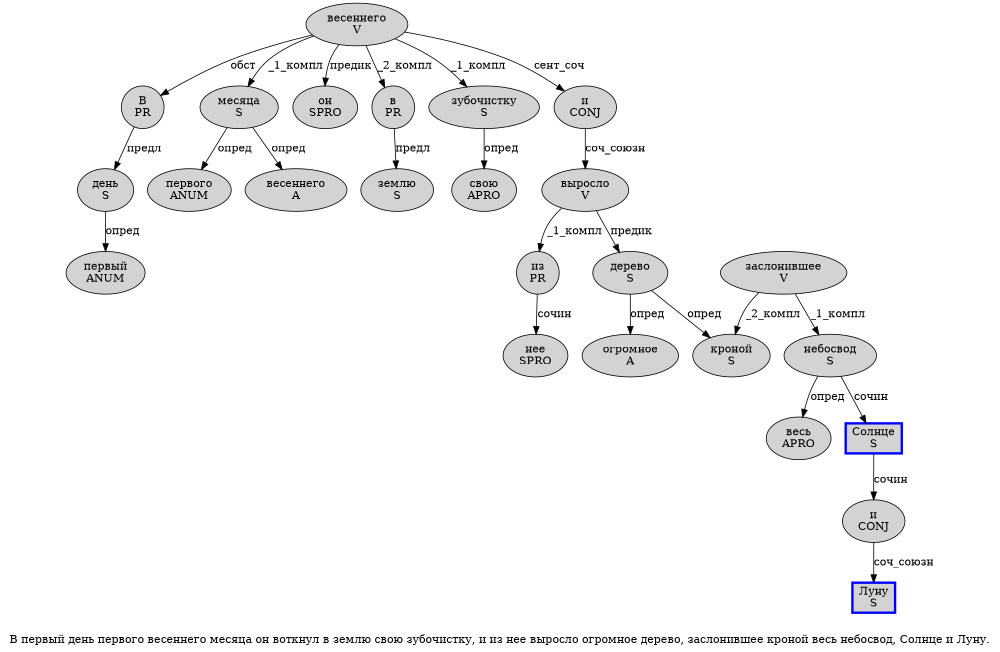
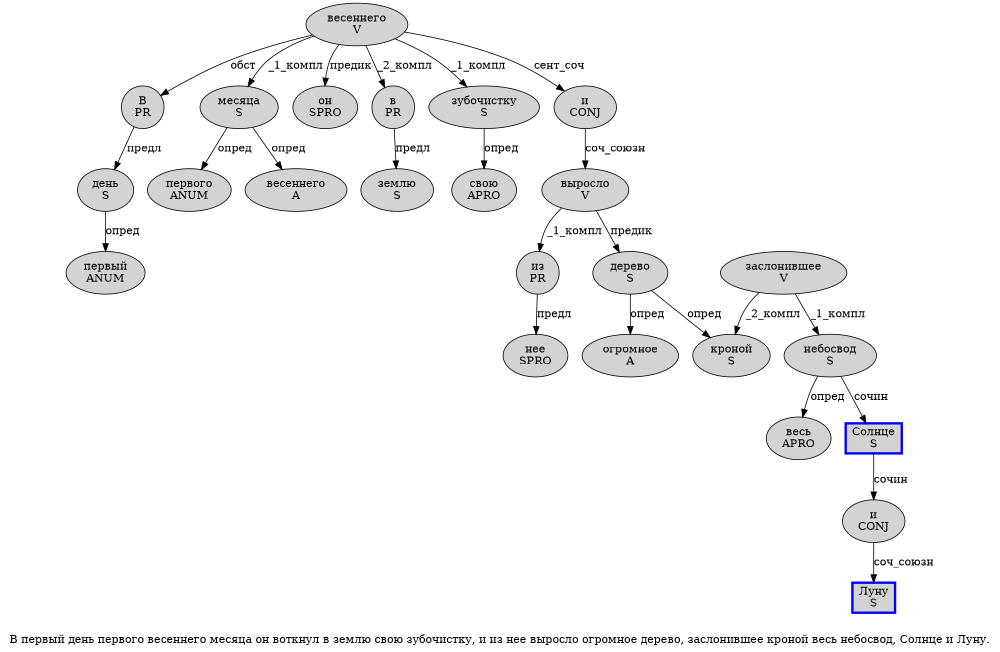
(554, 314) -> (554, 314)
